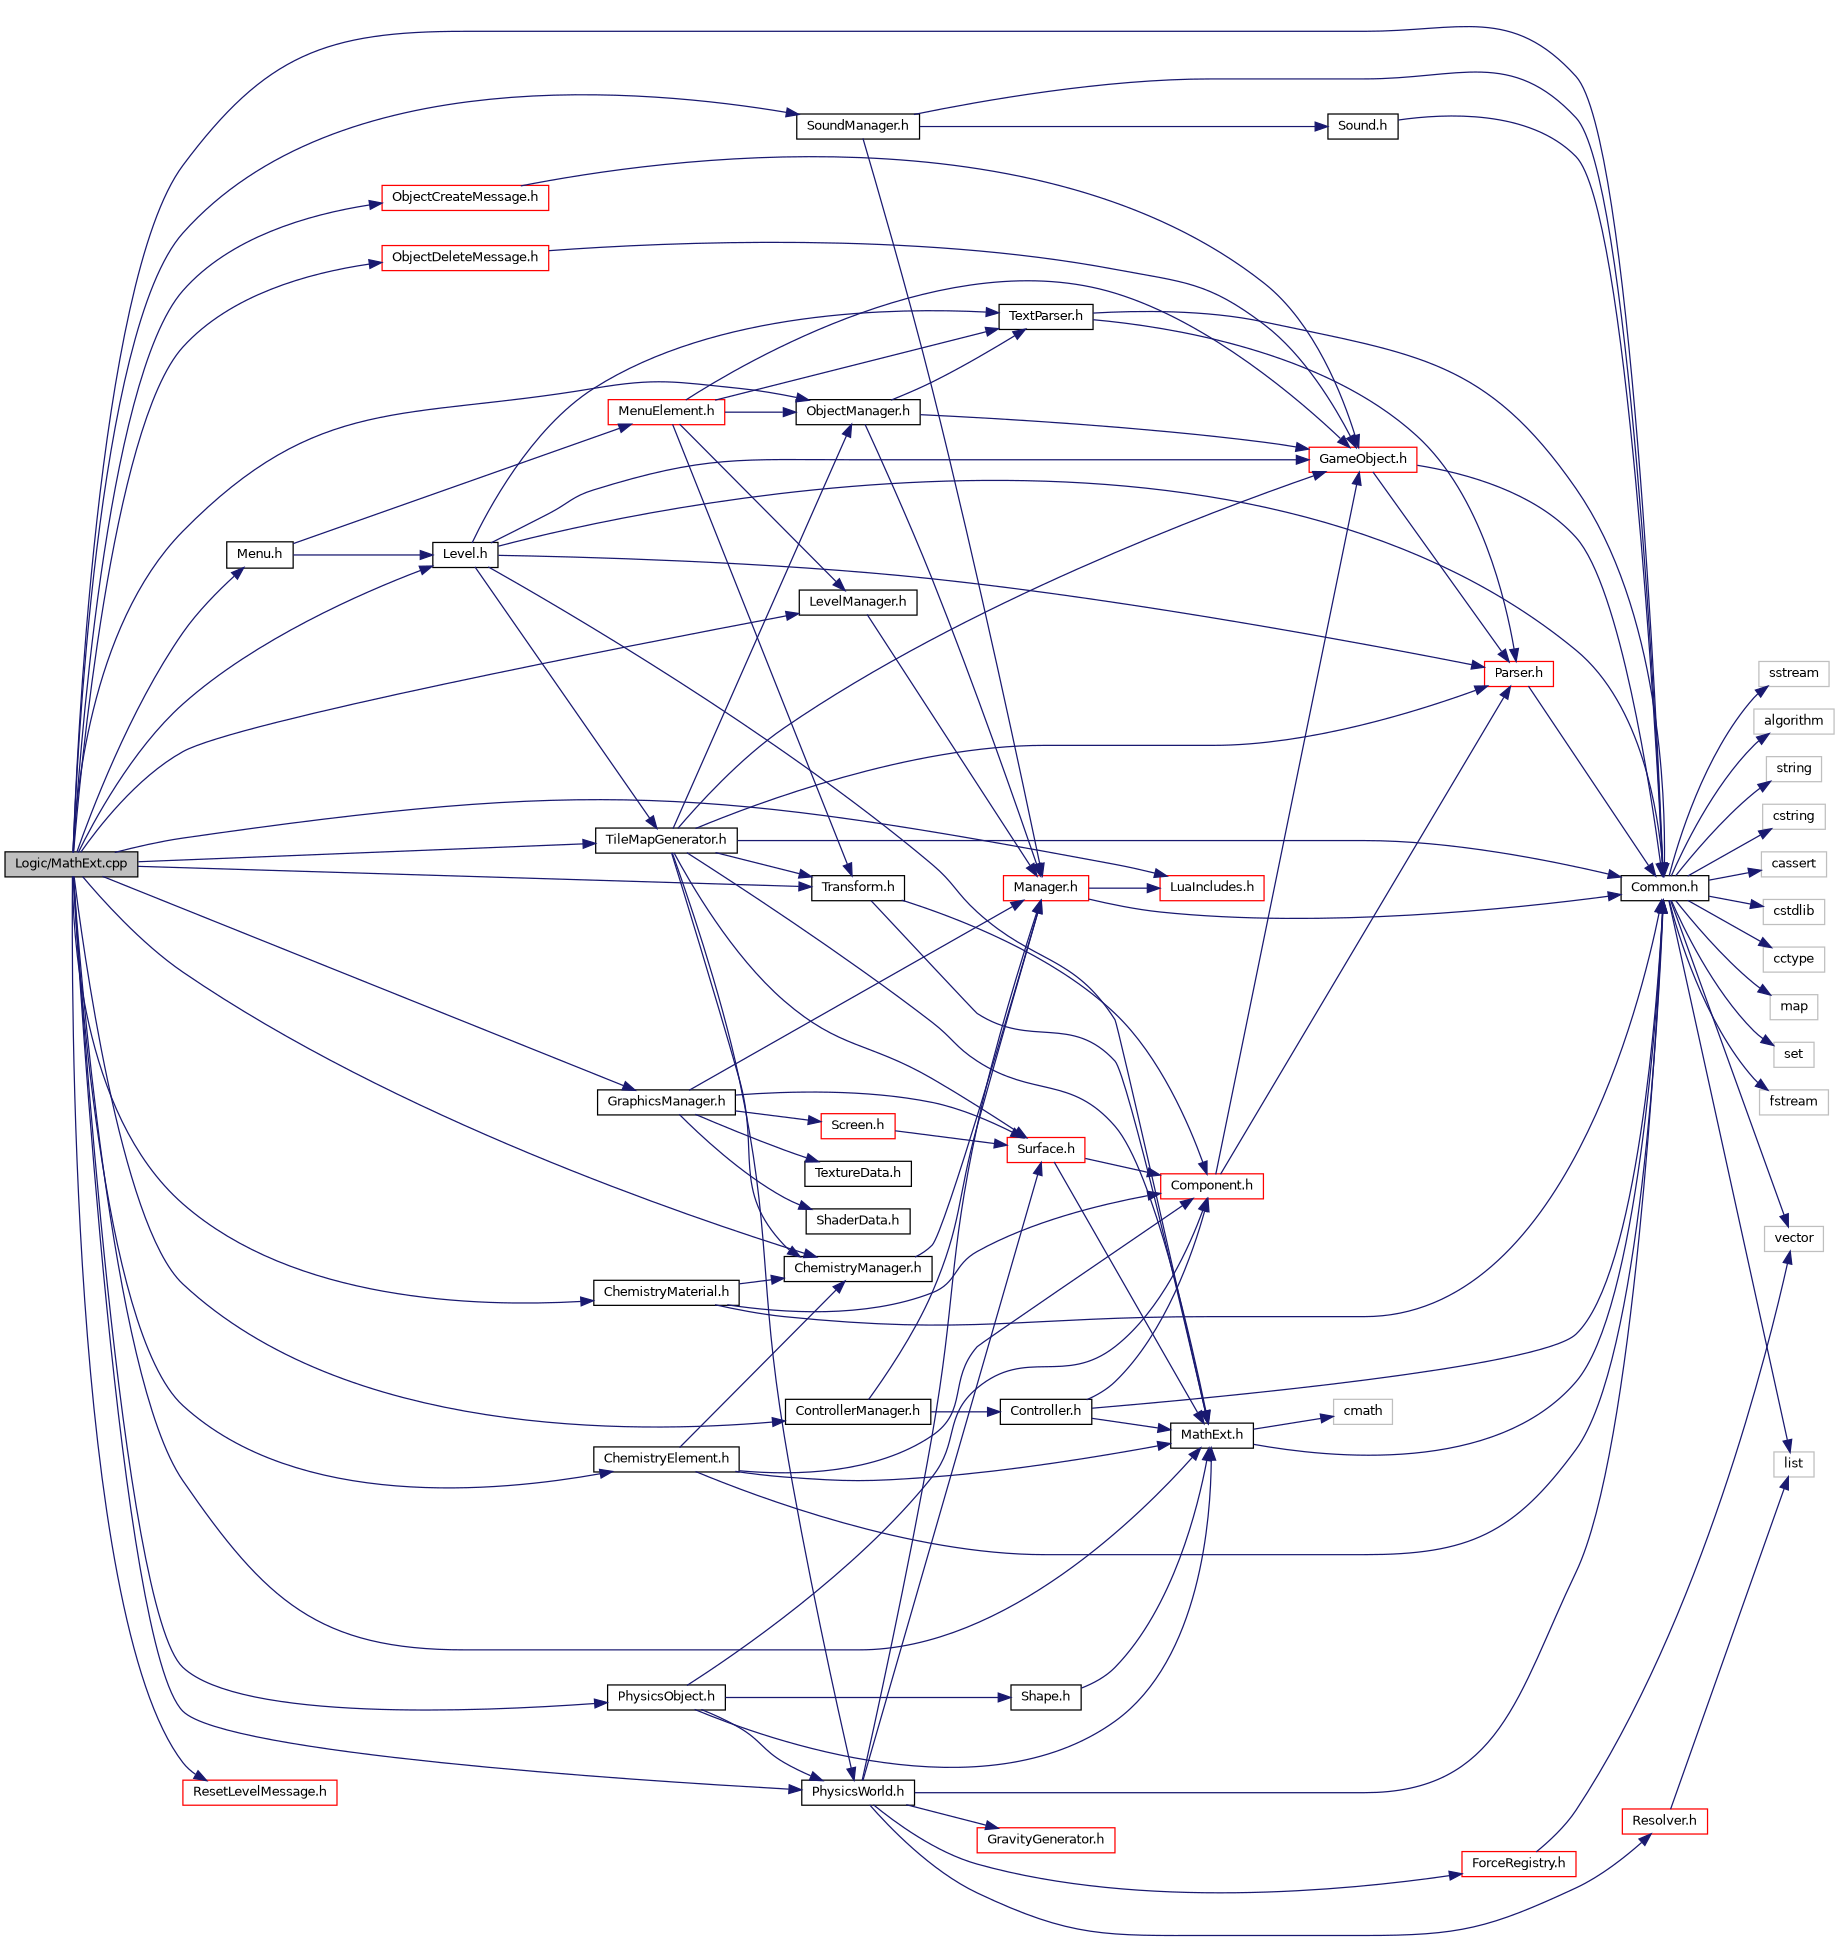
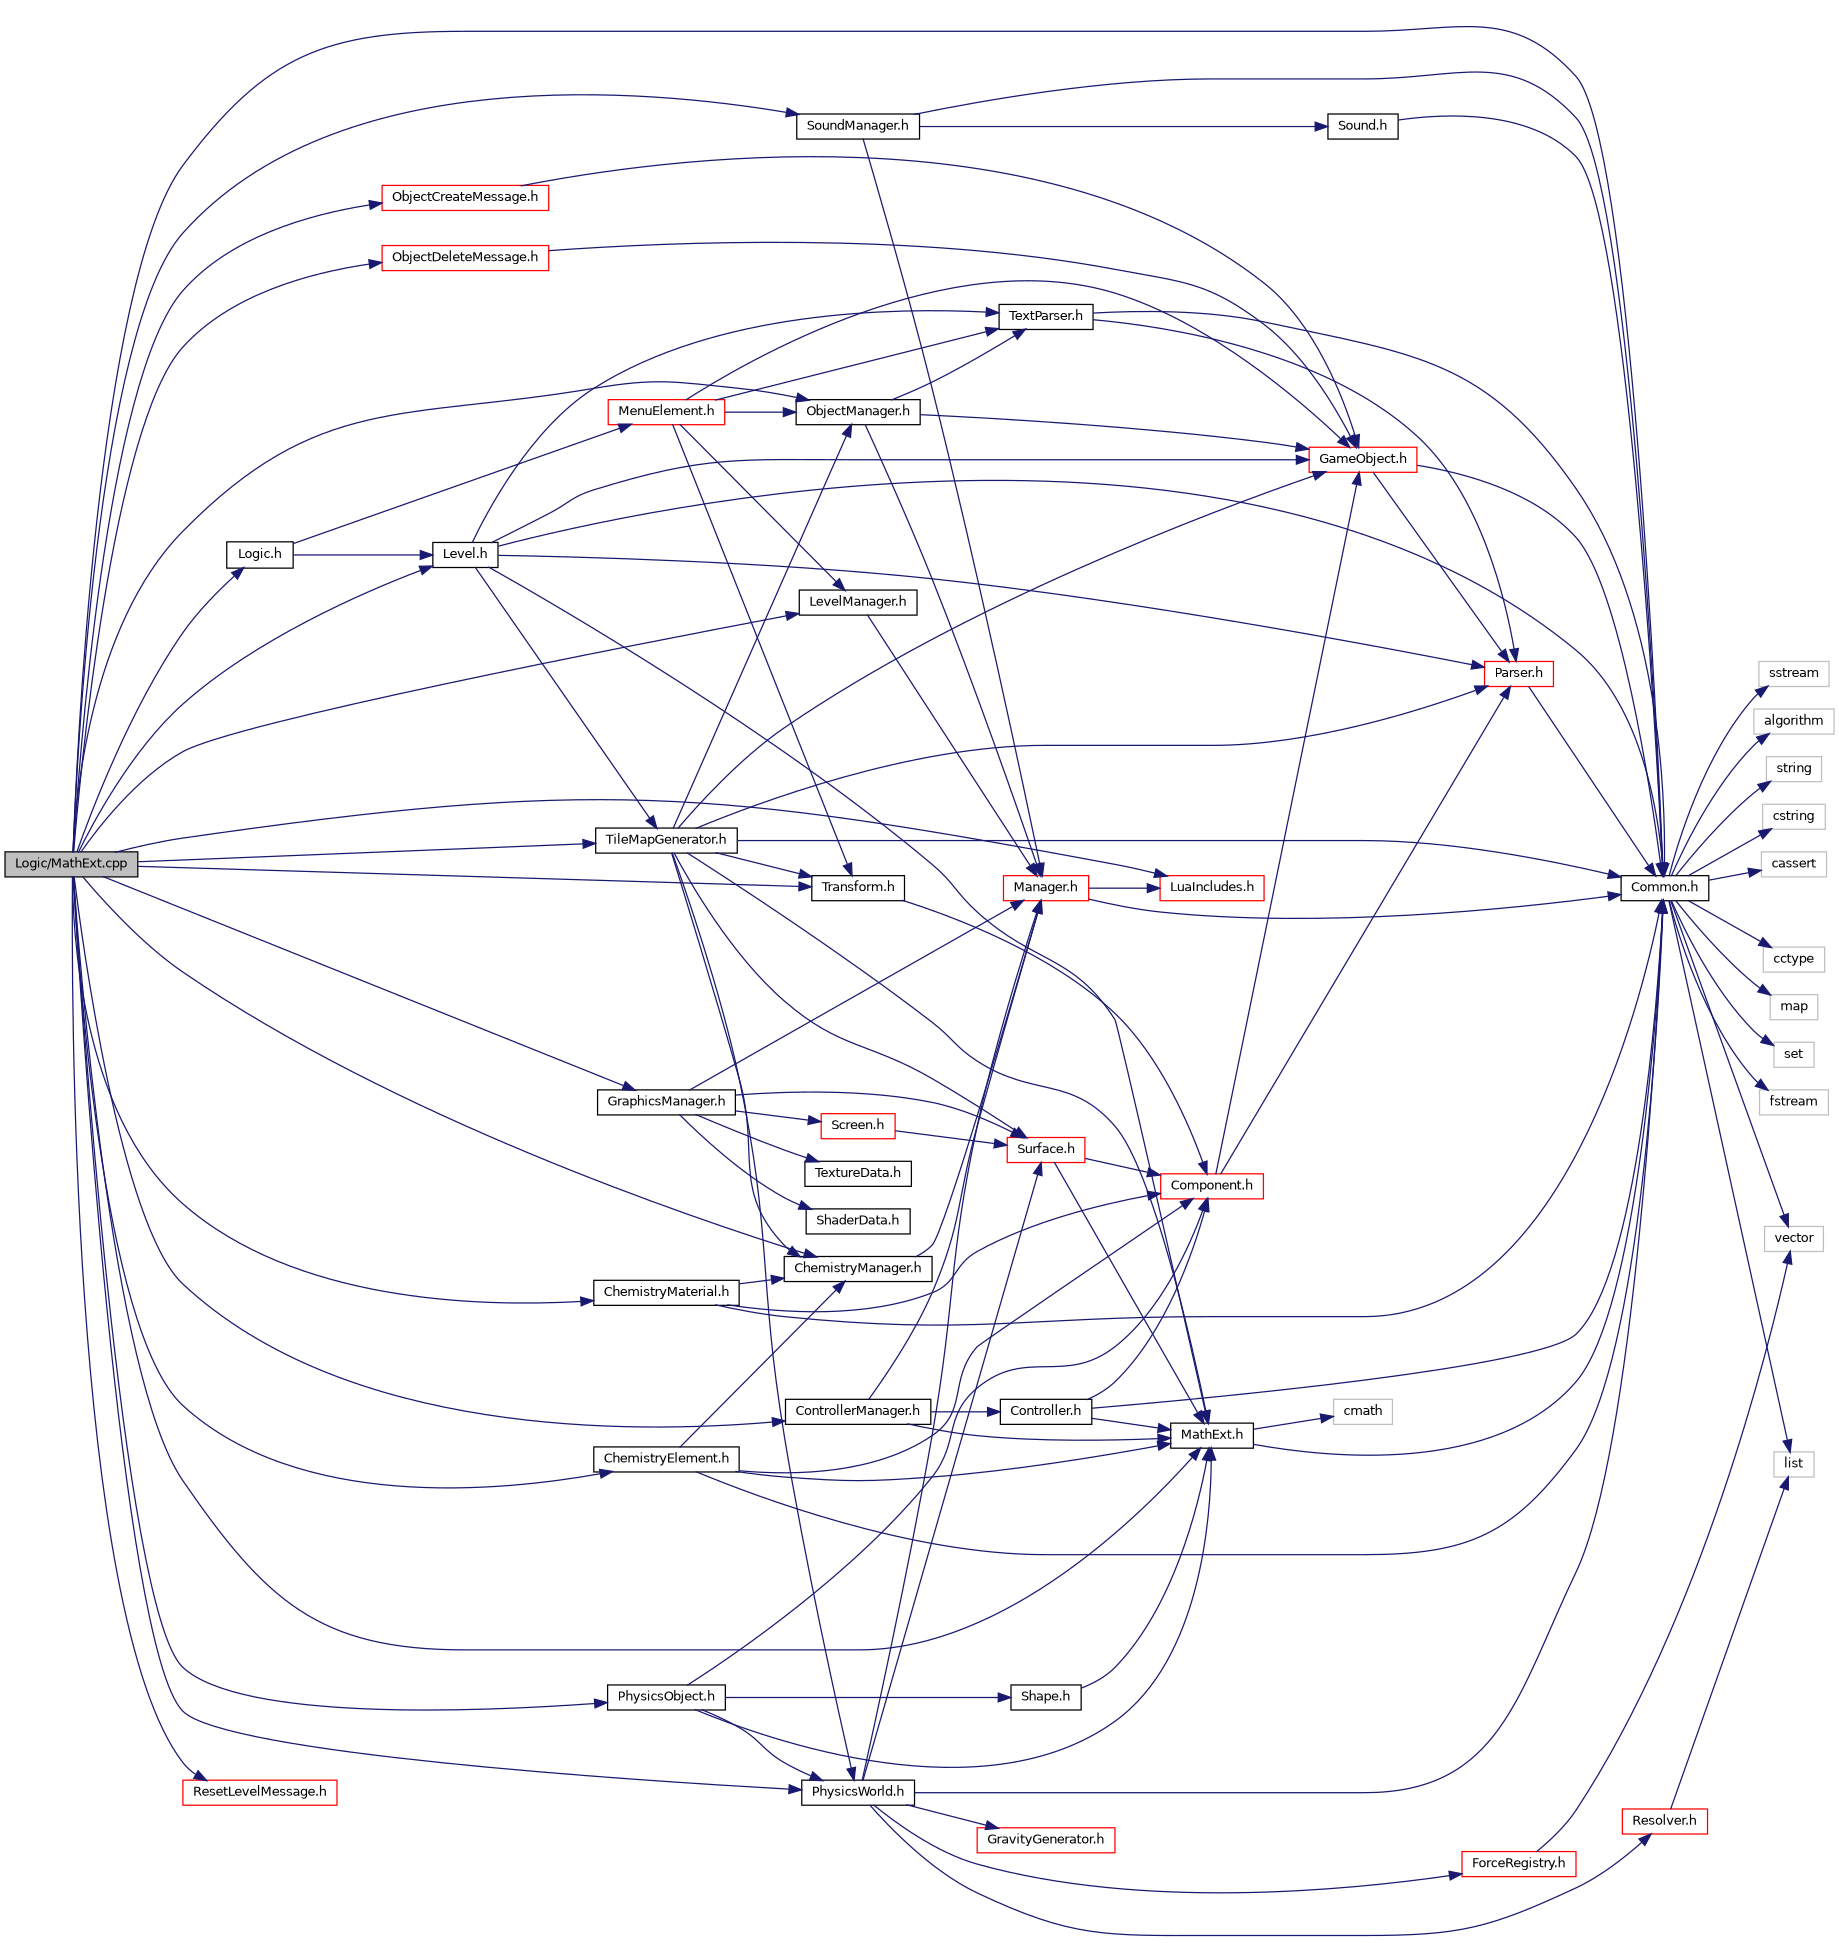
(260, 555) -> (260, 555)
(1794, 912) -> none
(1120, 1072) -> (1032, 1439)
